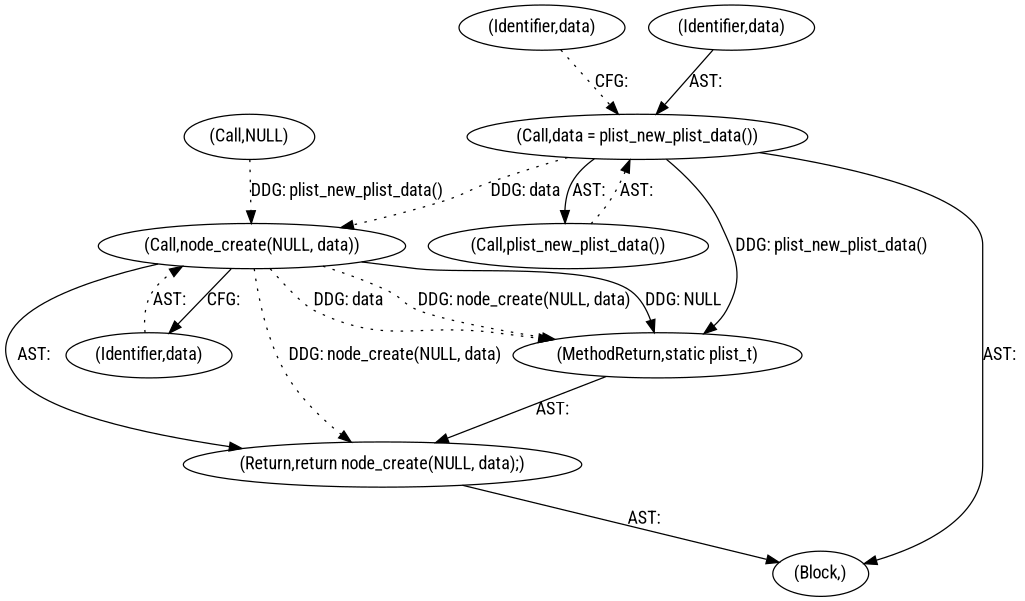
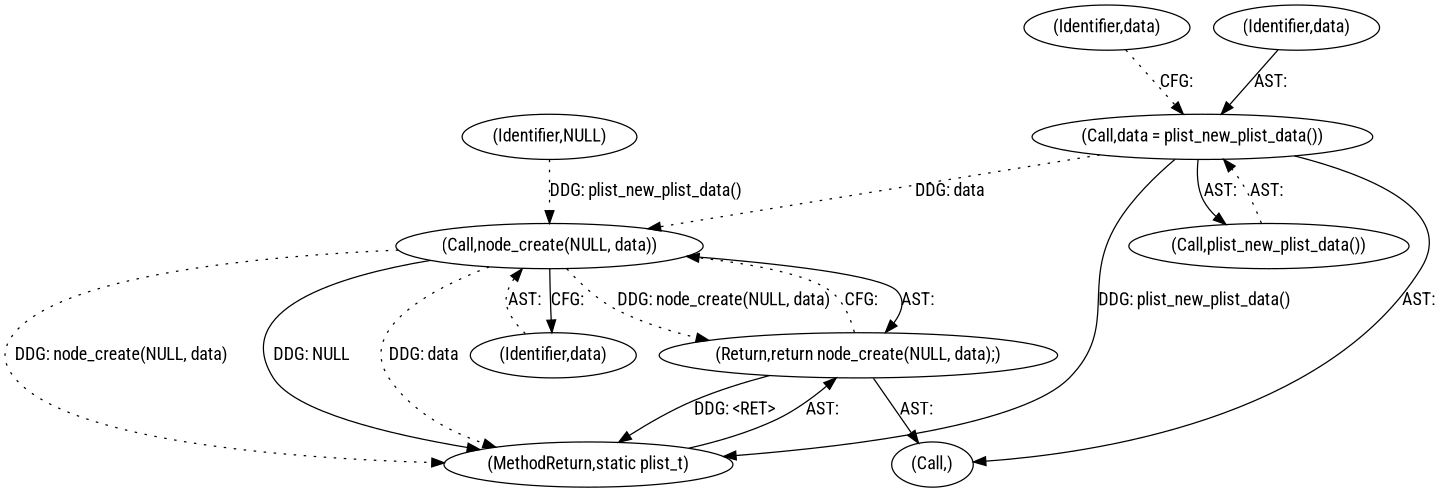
(249, 137) -> (550, 137)
none -> (790, 274)
none -> (697, 399)
(821, 574) -> (932, 465)
